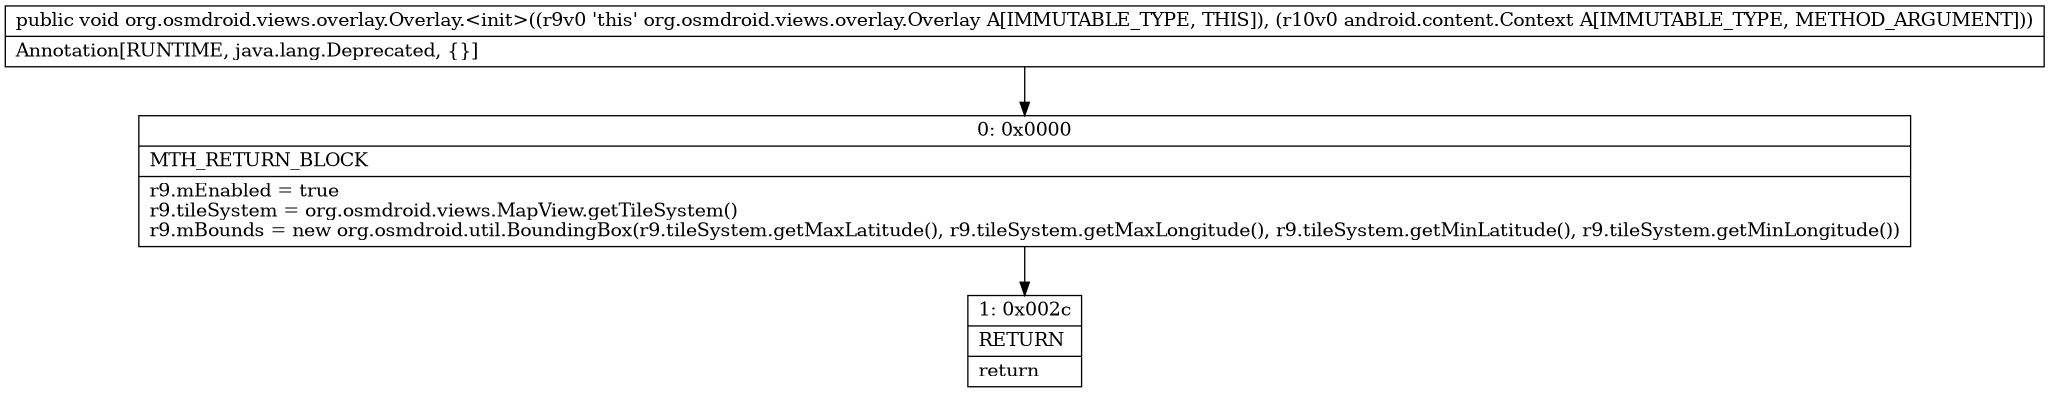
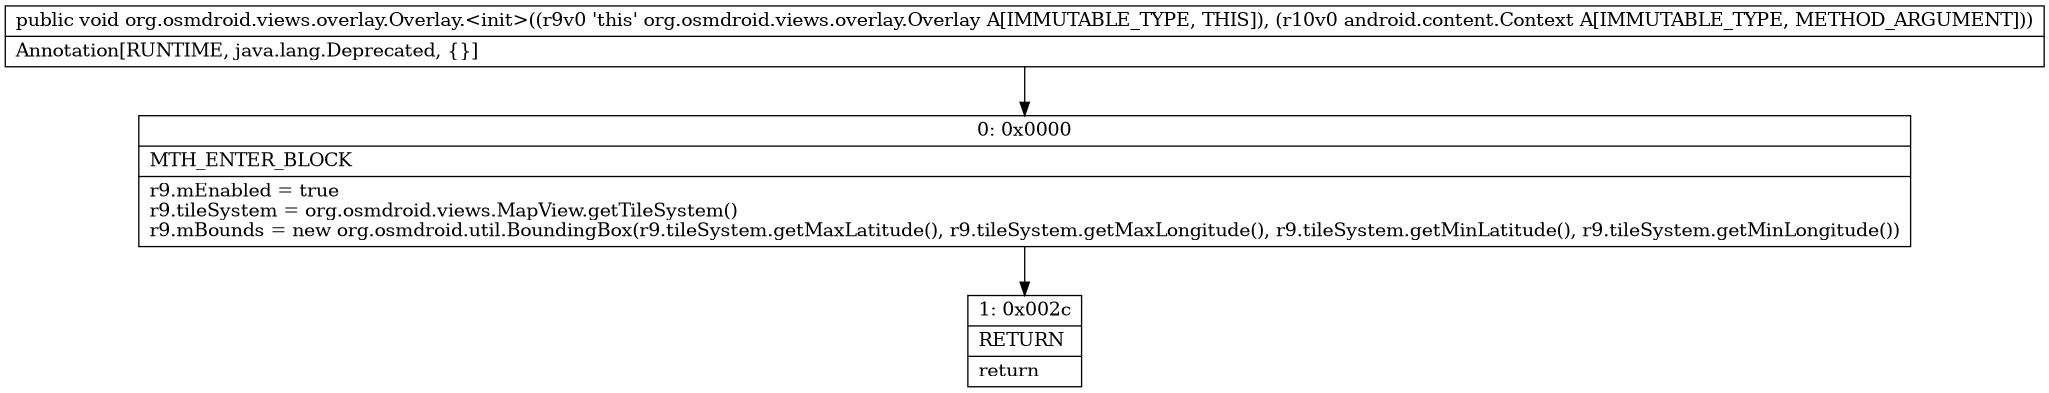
(259, 161) -> (251, 161)
